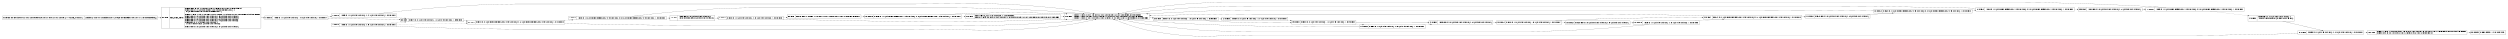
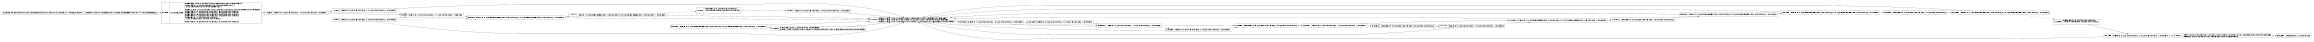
(824, 17) -> none
(177, 18) -> (177, 13)
